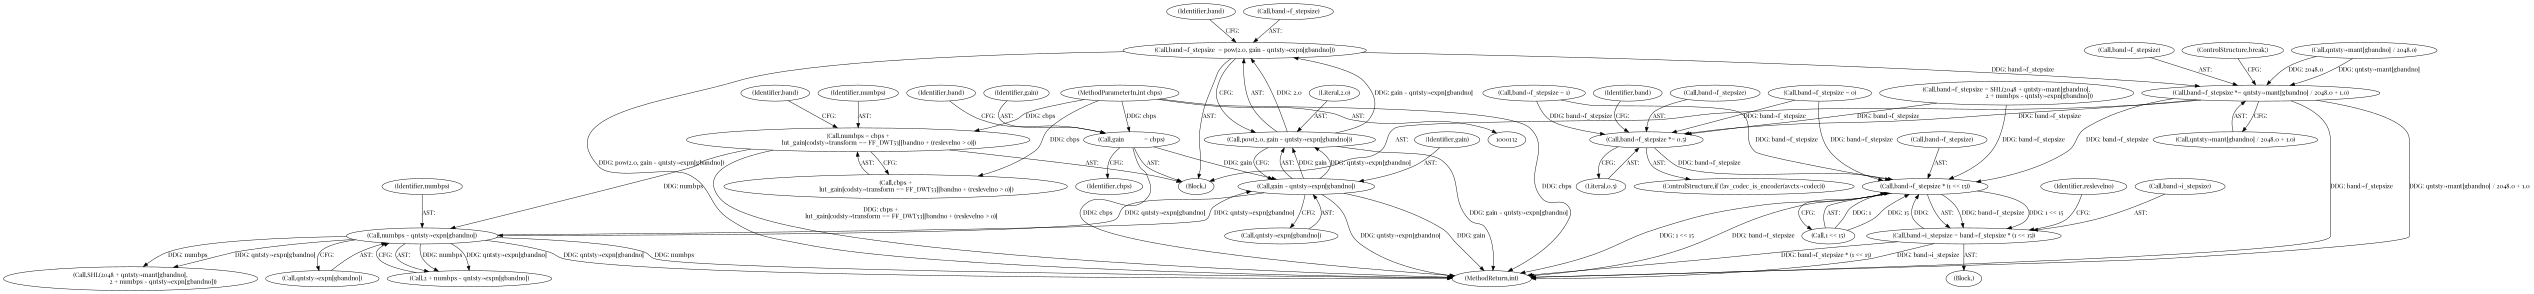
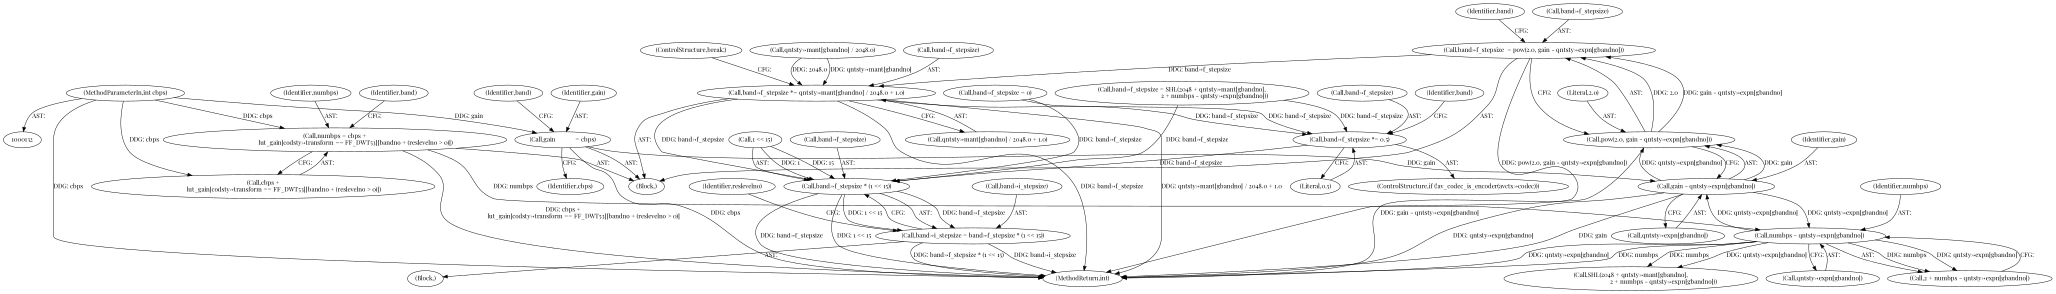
(1534, 93) -> none
(1142, 116) -> (469, 116)
(1833, 199) -> none
(1922, 213) -> (899, 213)
